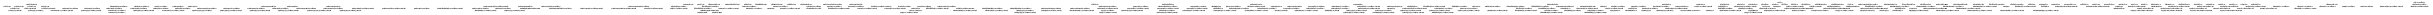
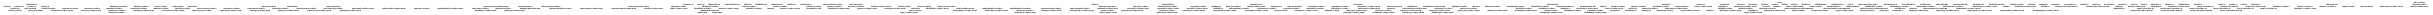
(2210, 4) -> none
